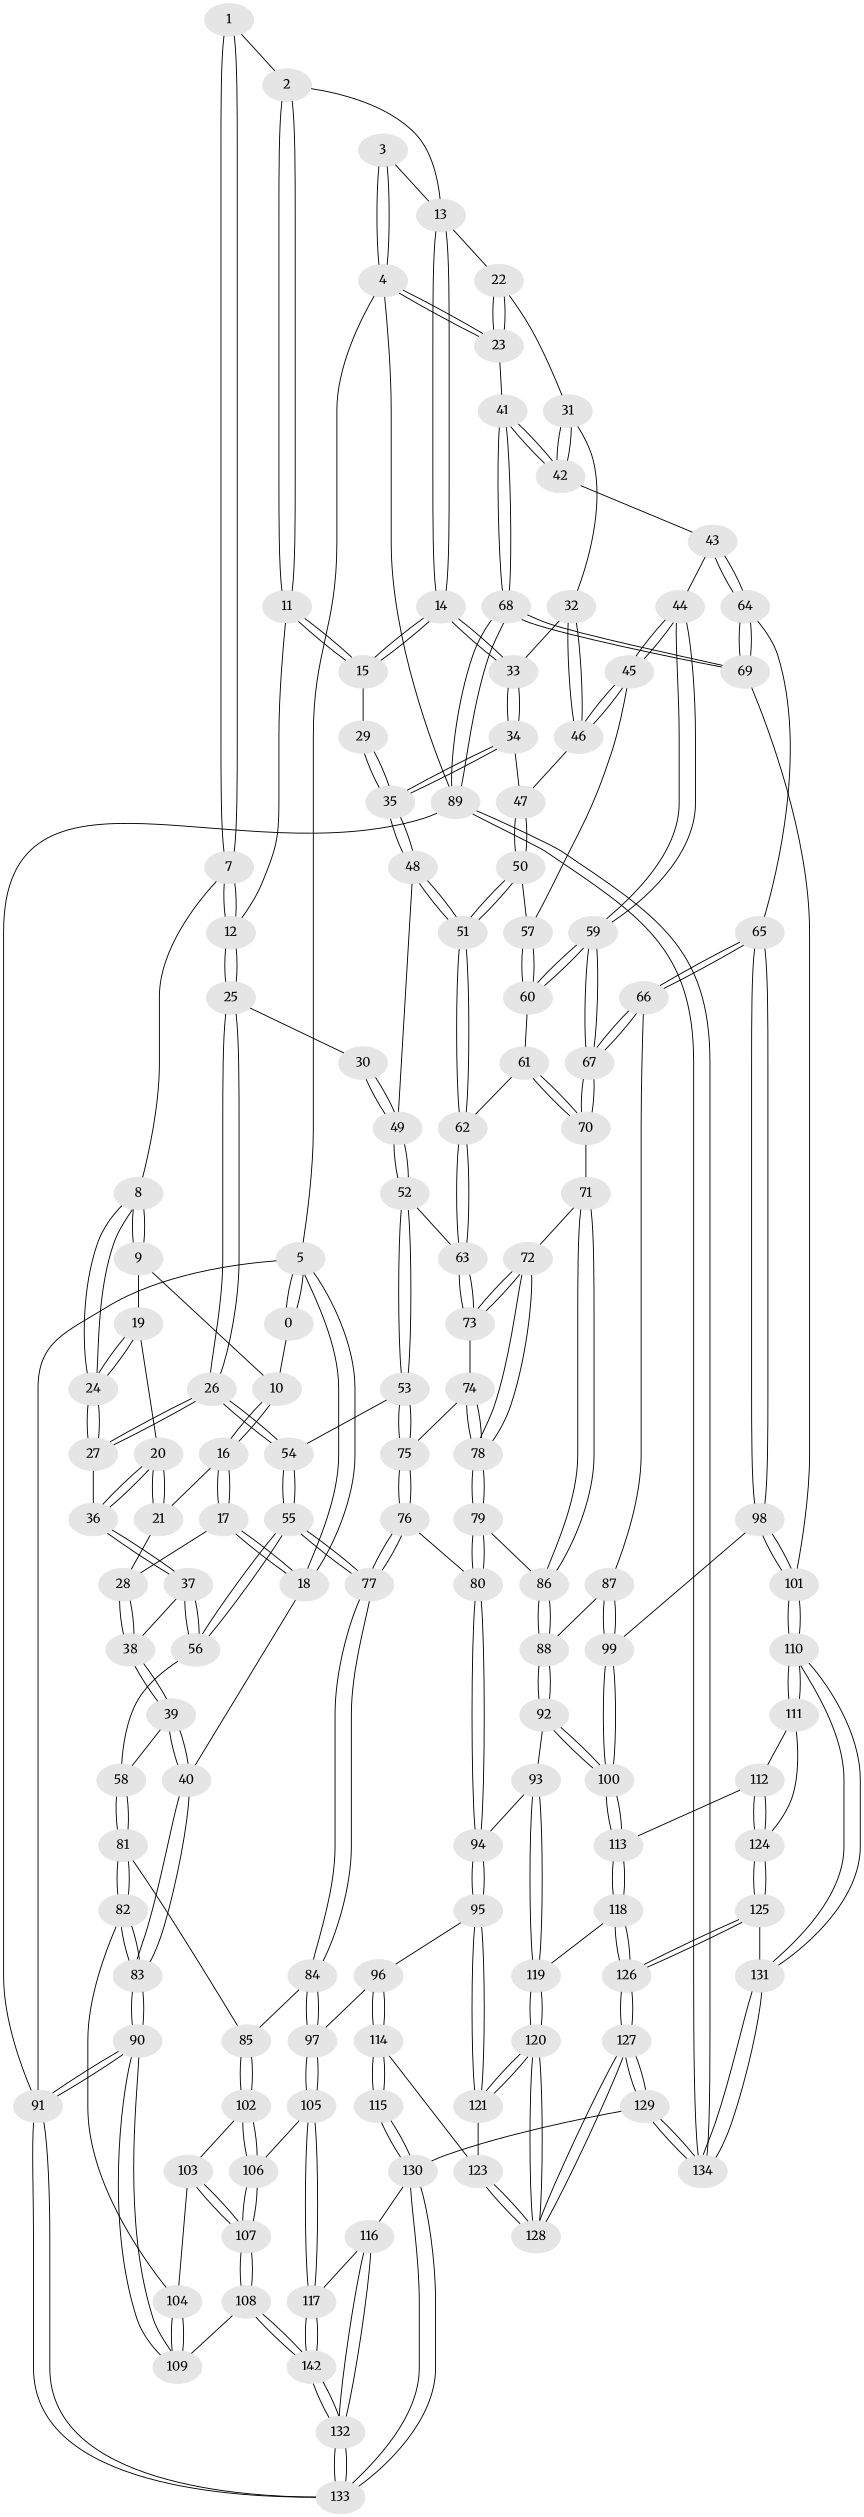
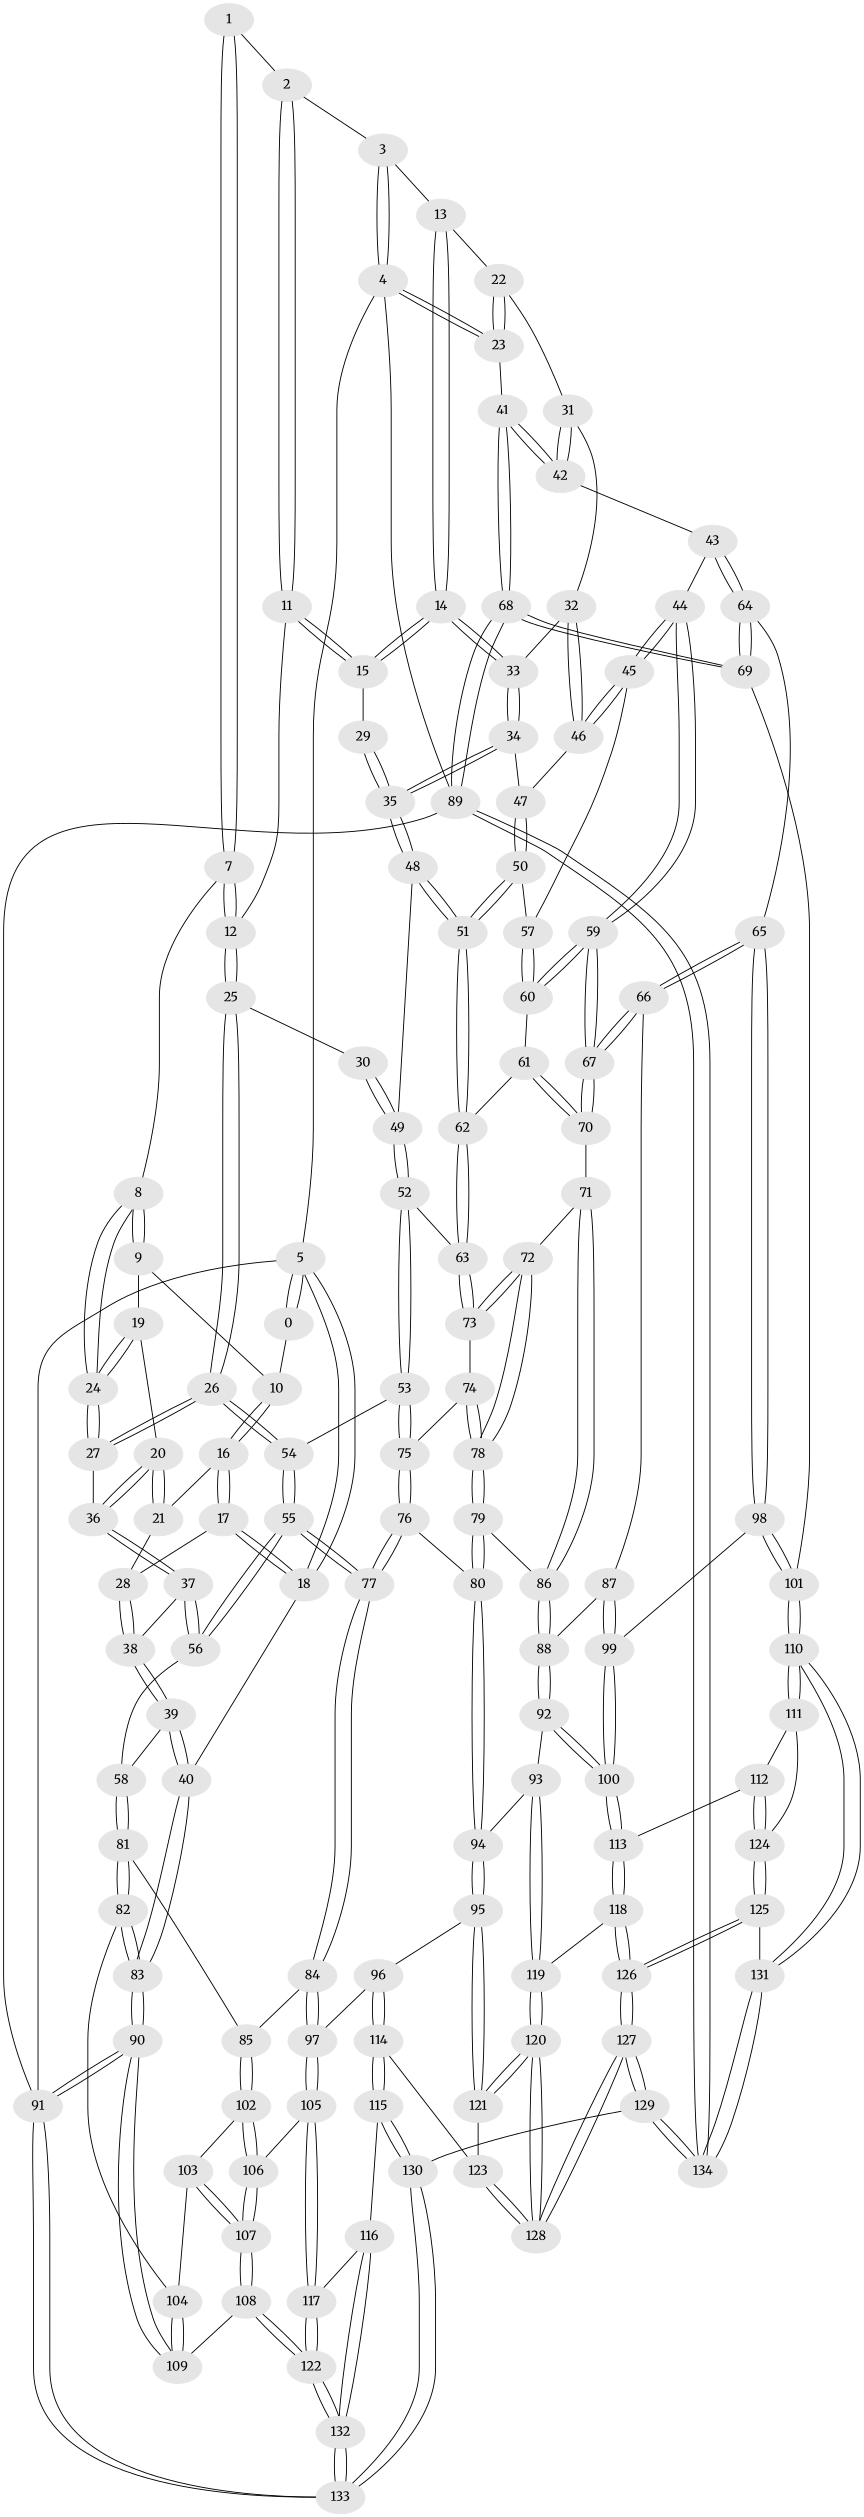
(398, 120) -> (335, 118)
(391, 2204) -> (374, 2171)
(312, 2367) -> (312, 2367)
